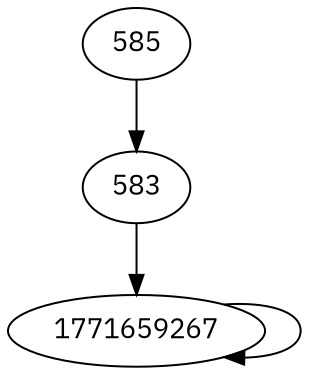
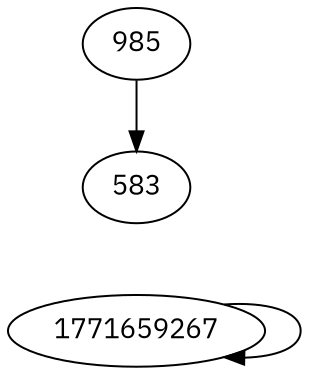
(137, 44) -> (137, 44)
(137, 249) -> none
